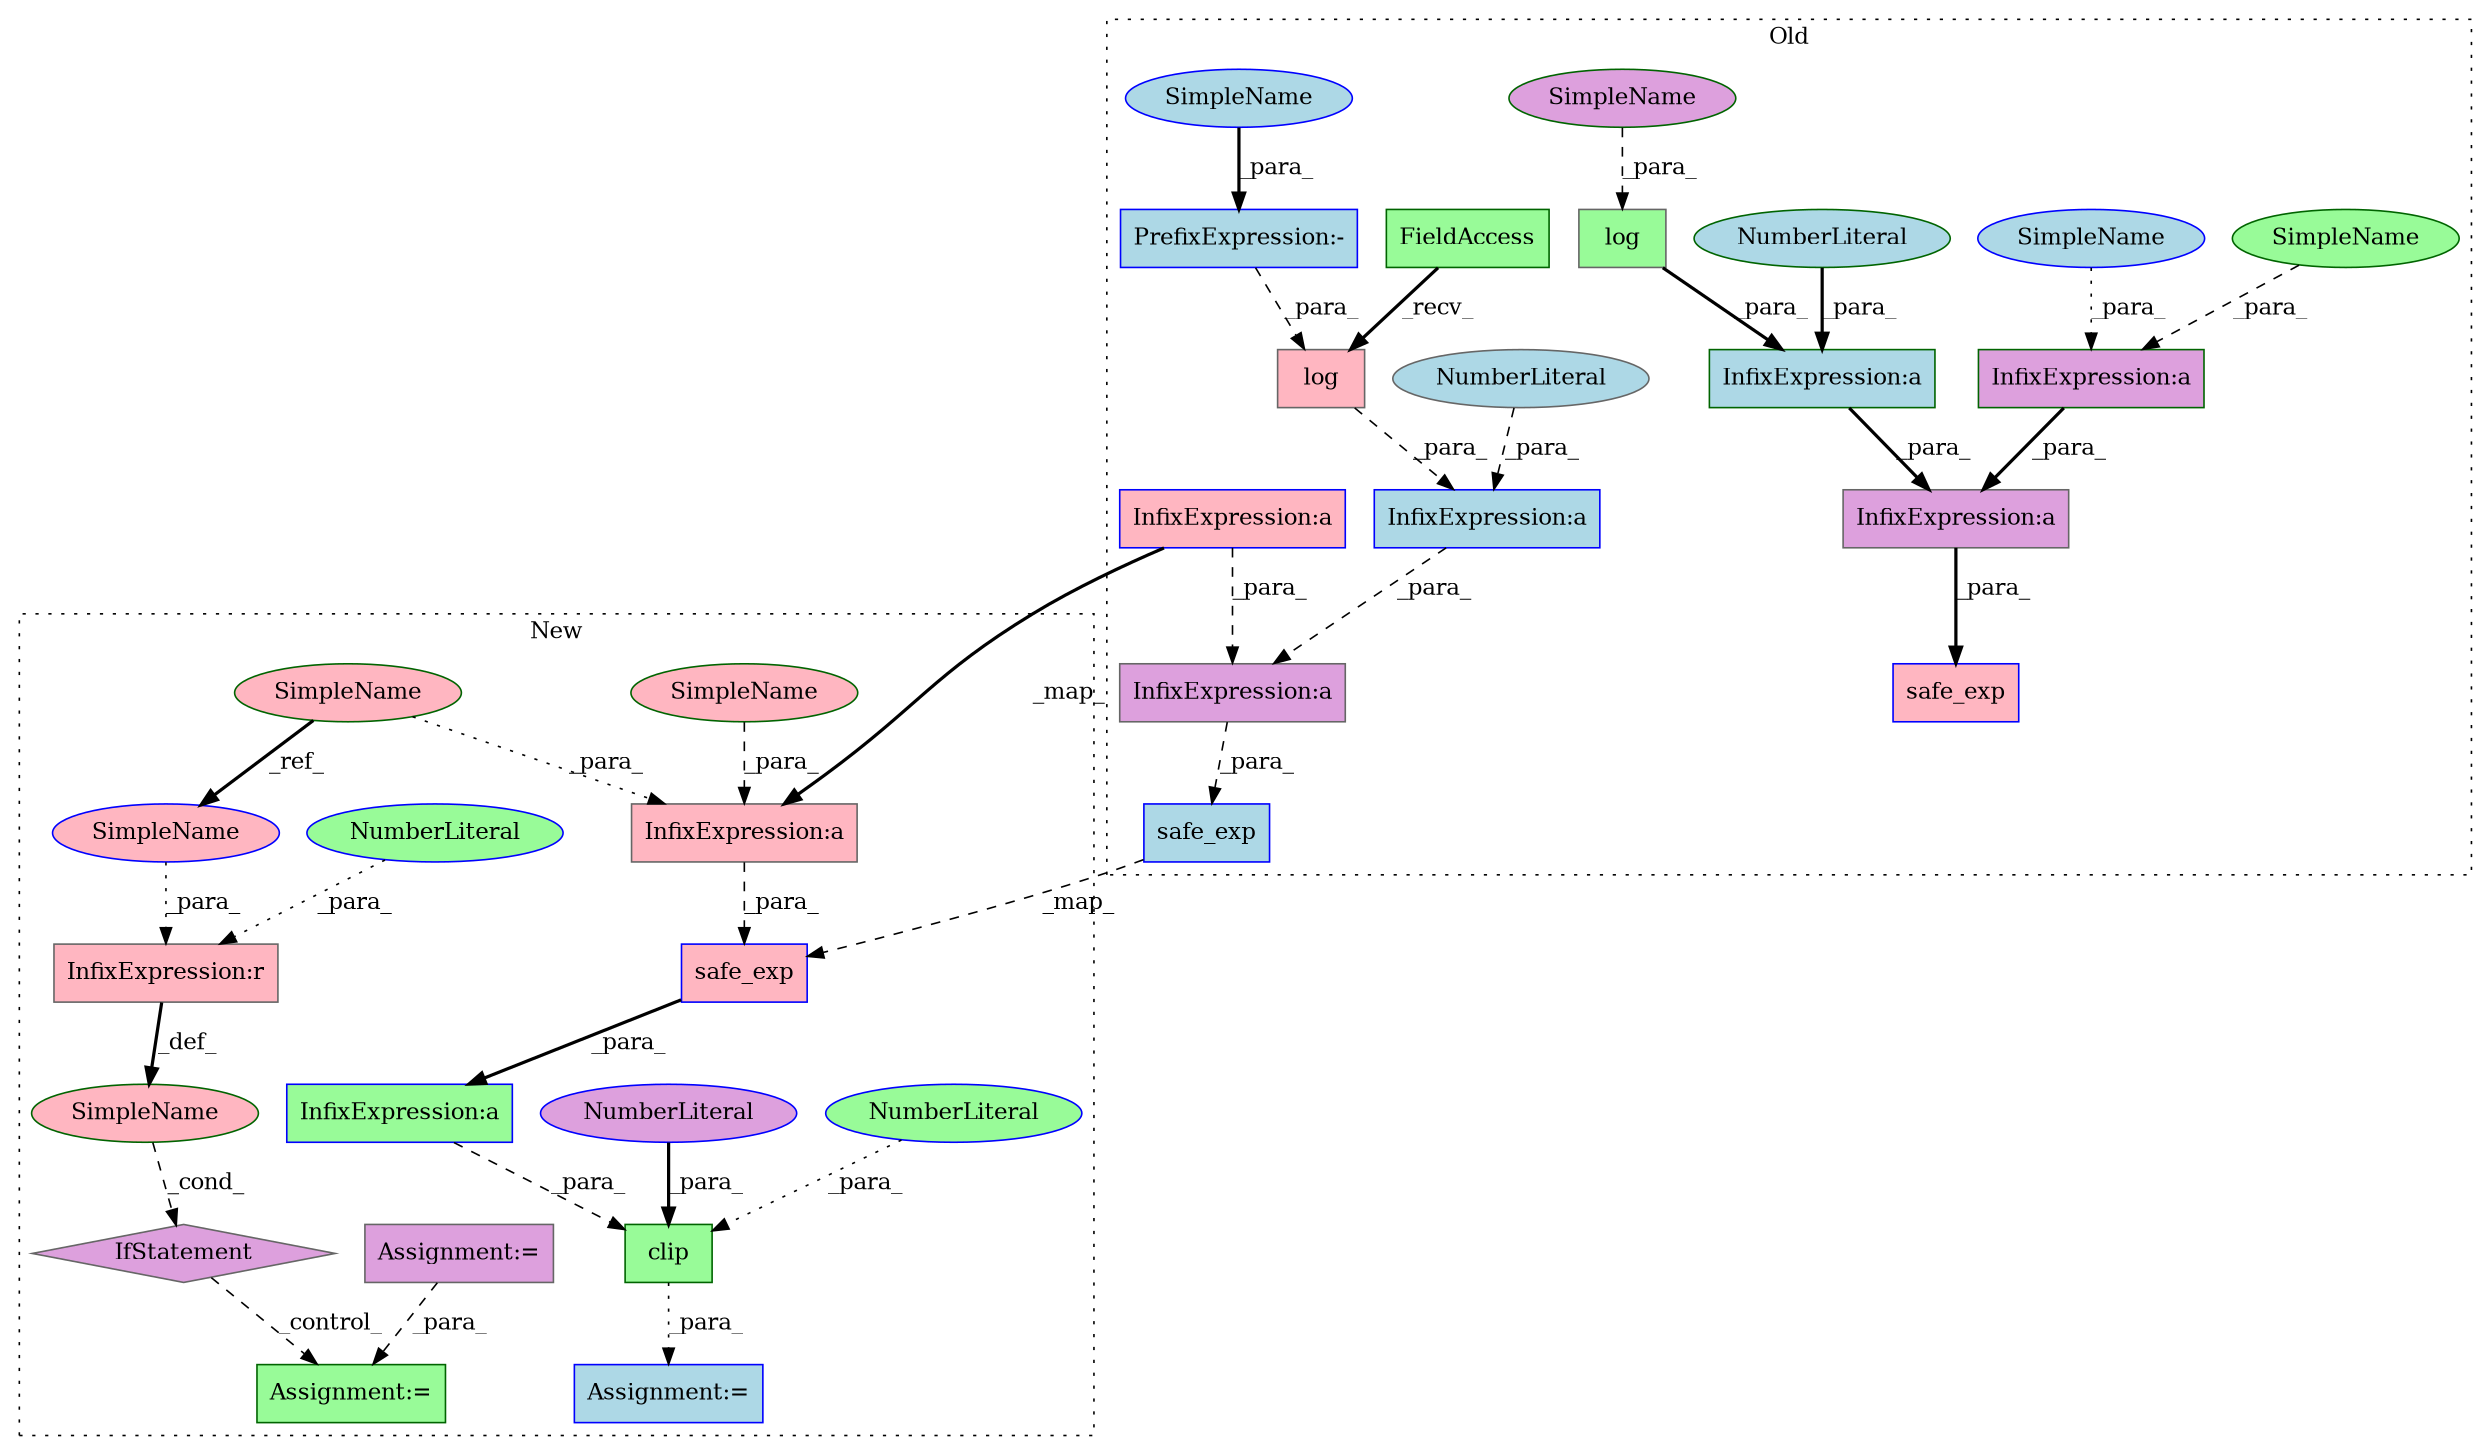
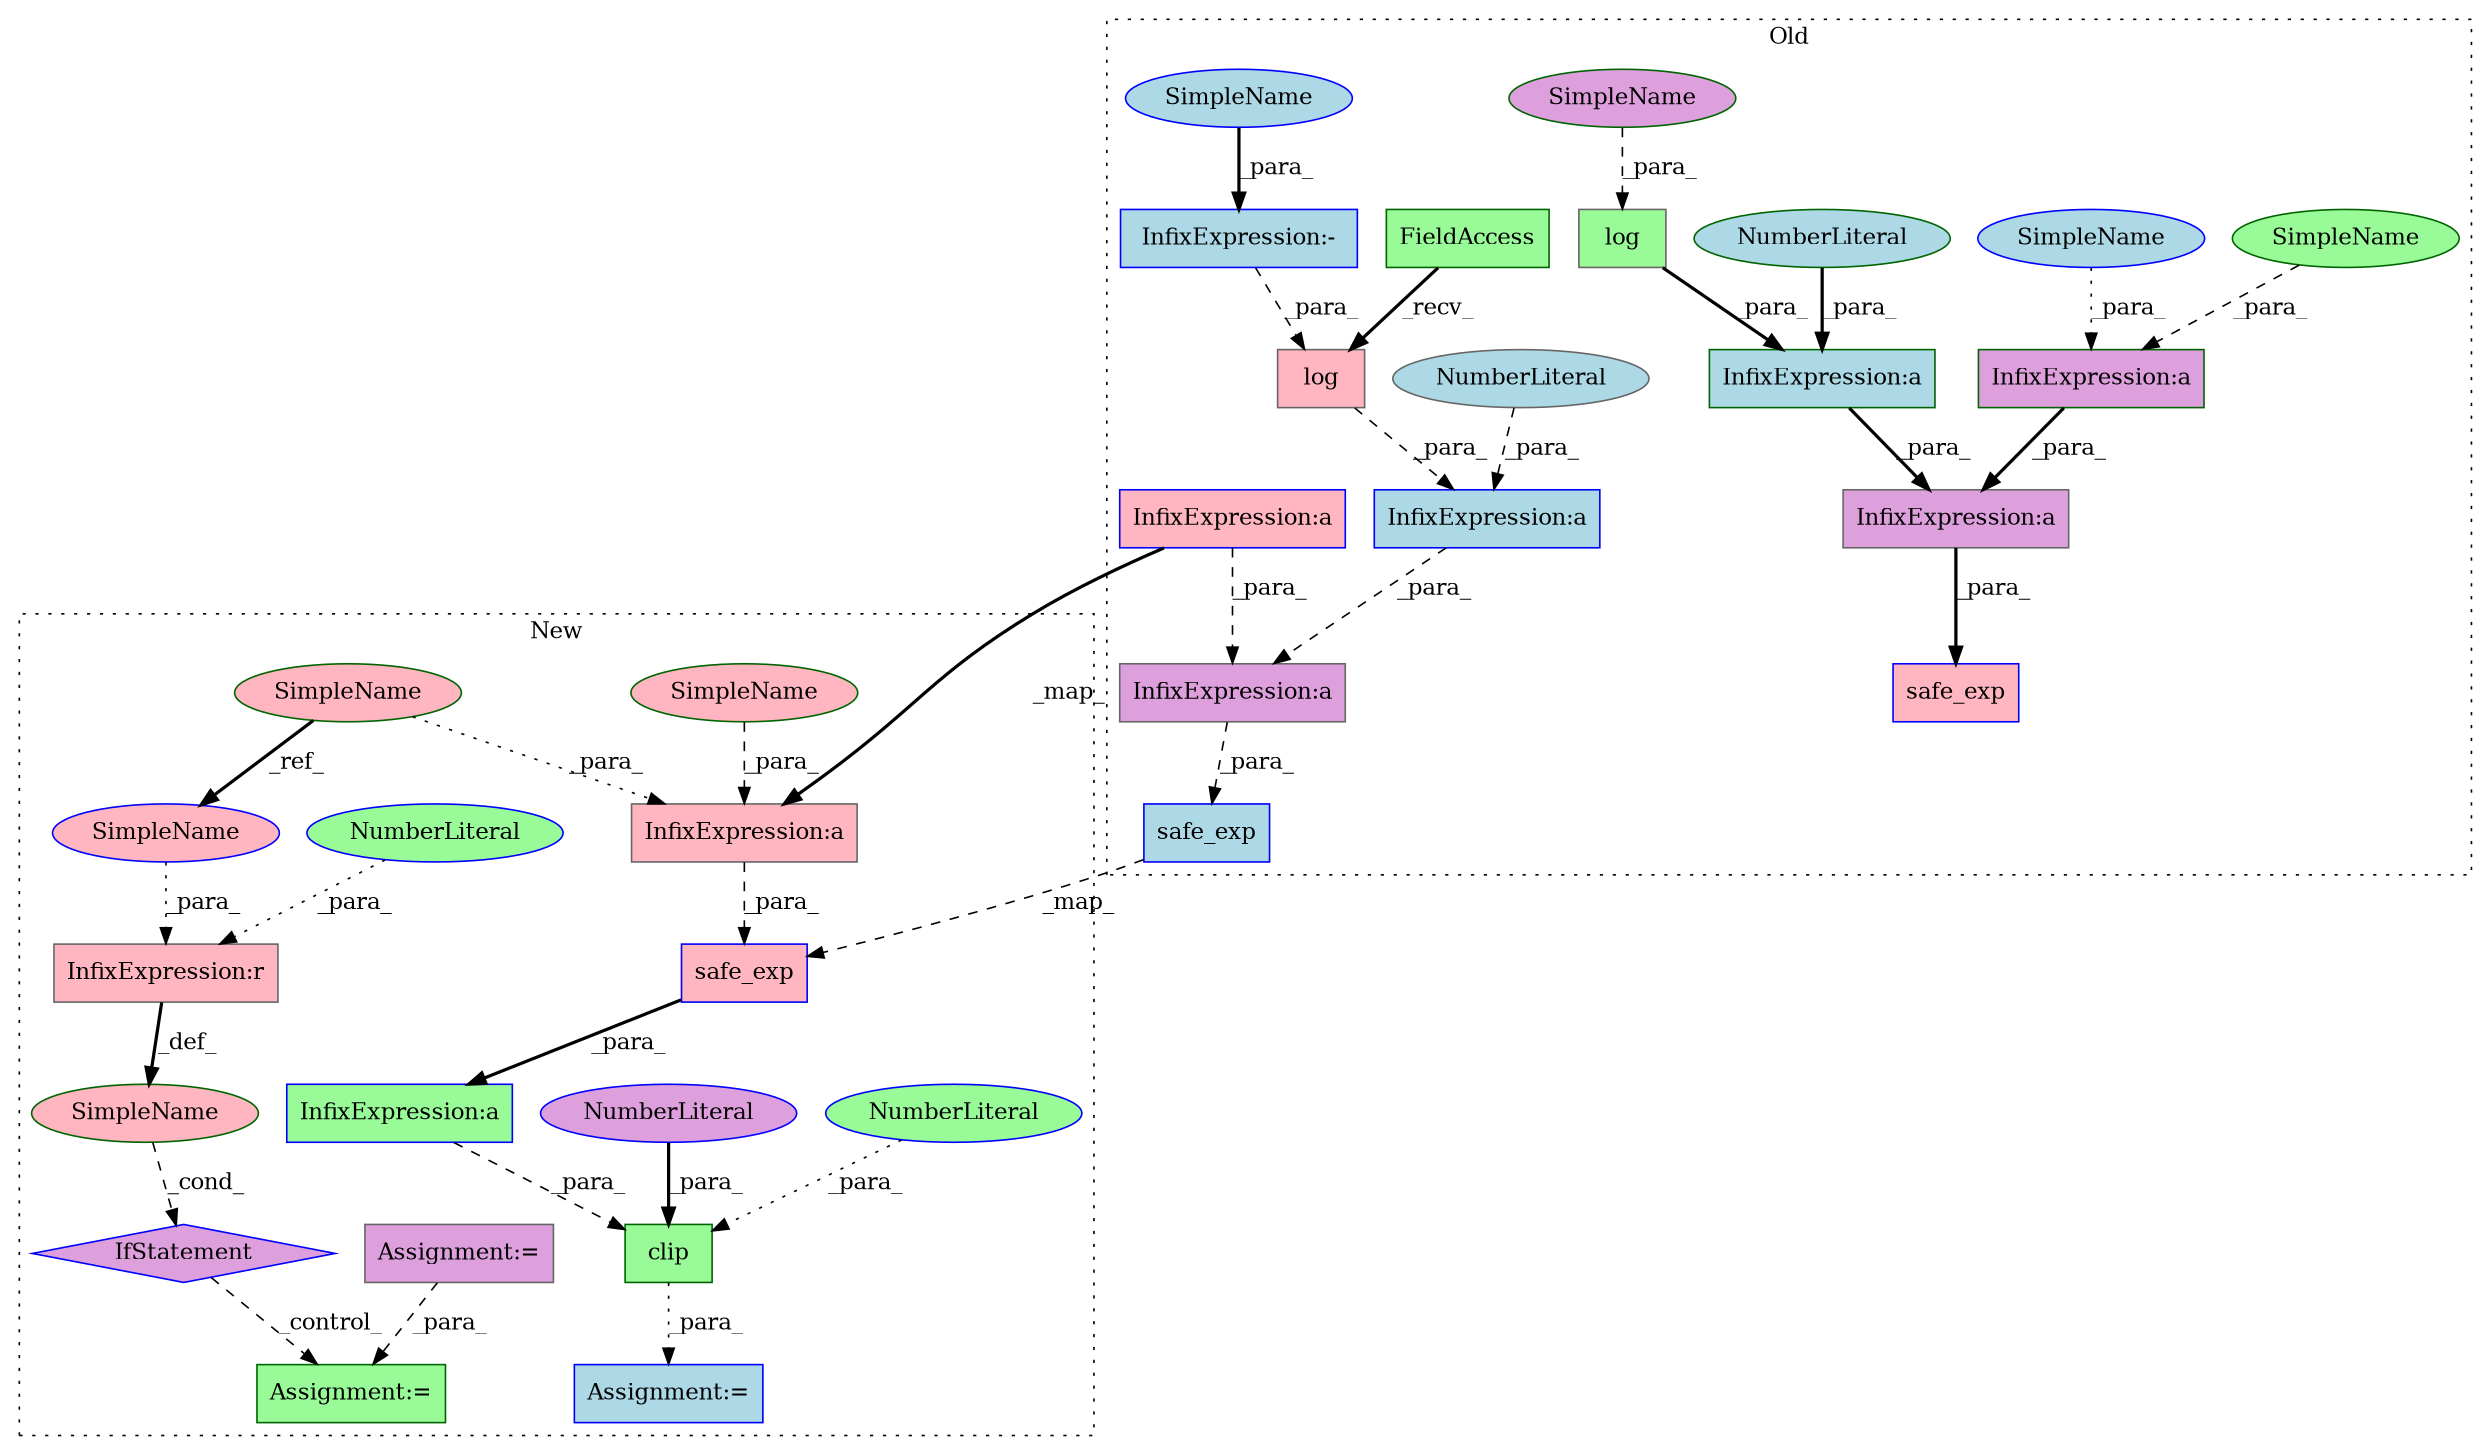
(1239, 238) -> (1239, 238)
(184, 1253) -> (184, 1253)
